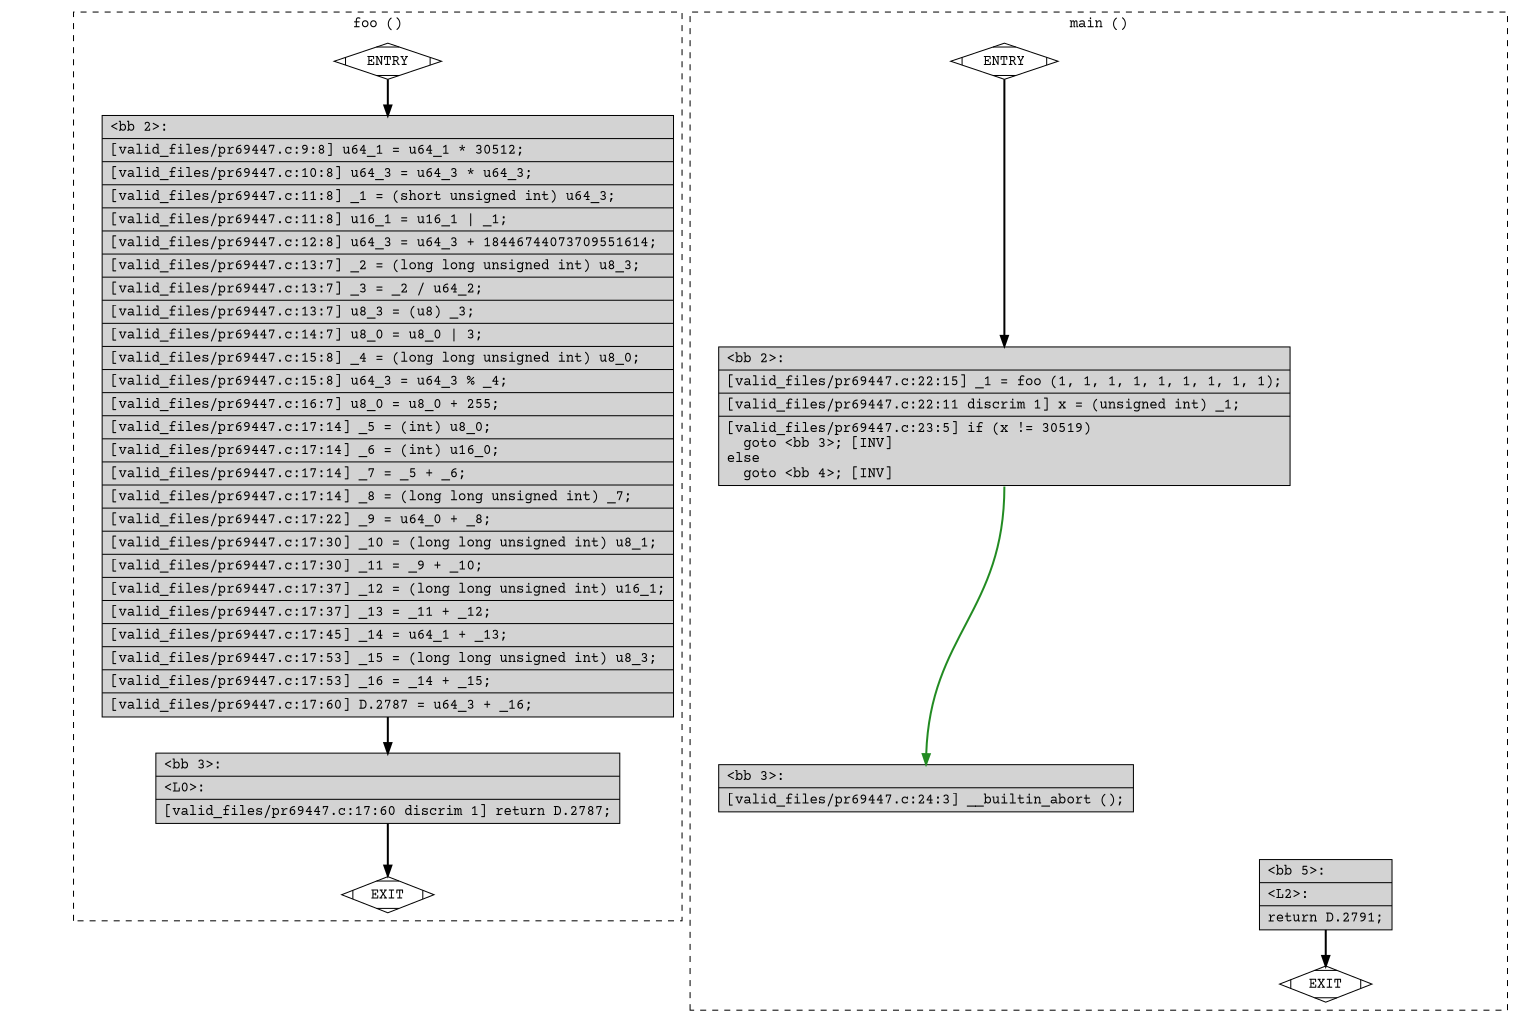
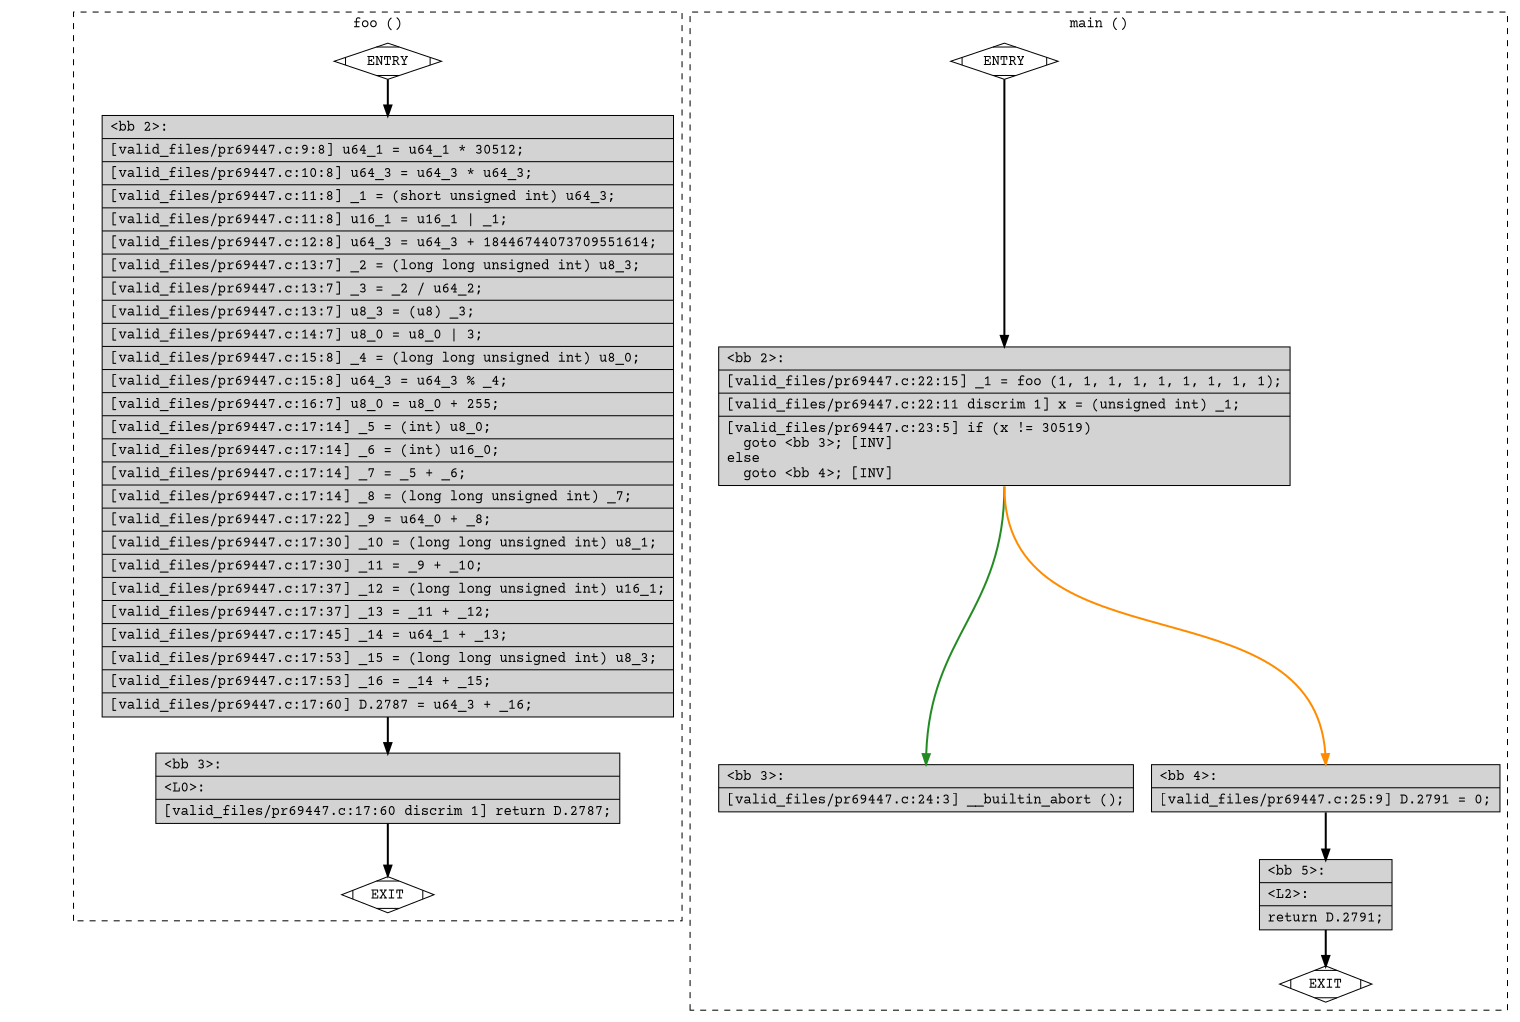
none -> (1326, 788)
